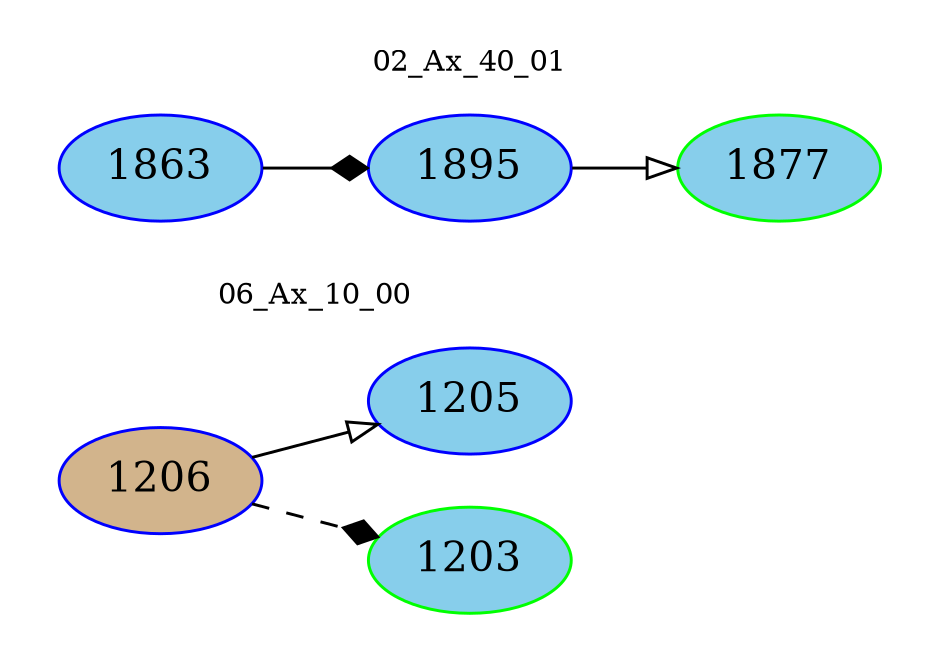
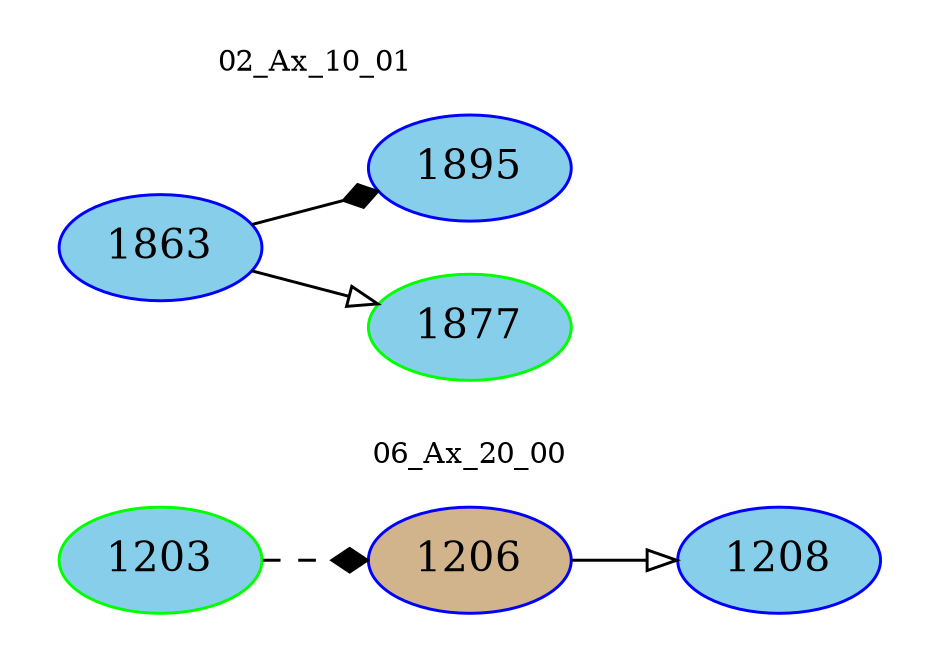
(470, 63) -> (315, 63)
(609, 168) -> (300, 284)
(315, 296) -> (470, 456)
(470, 401) -> (779, 560)
(298, 516) -> (297, 560)
